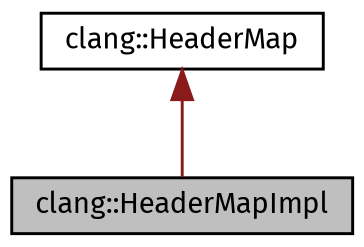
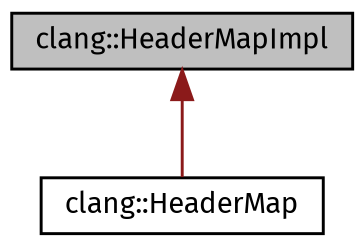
(182, 139) -> (182, 139)
